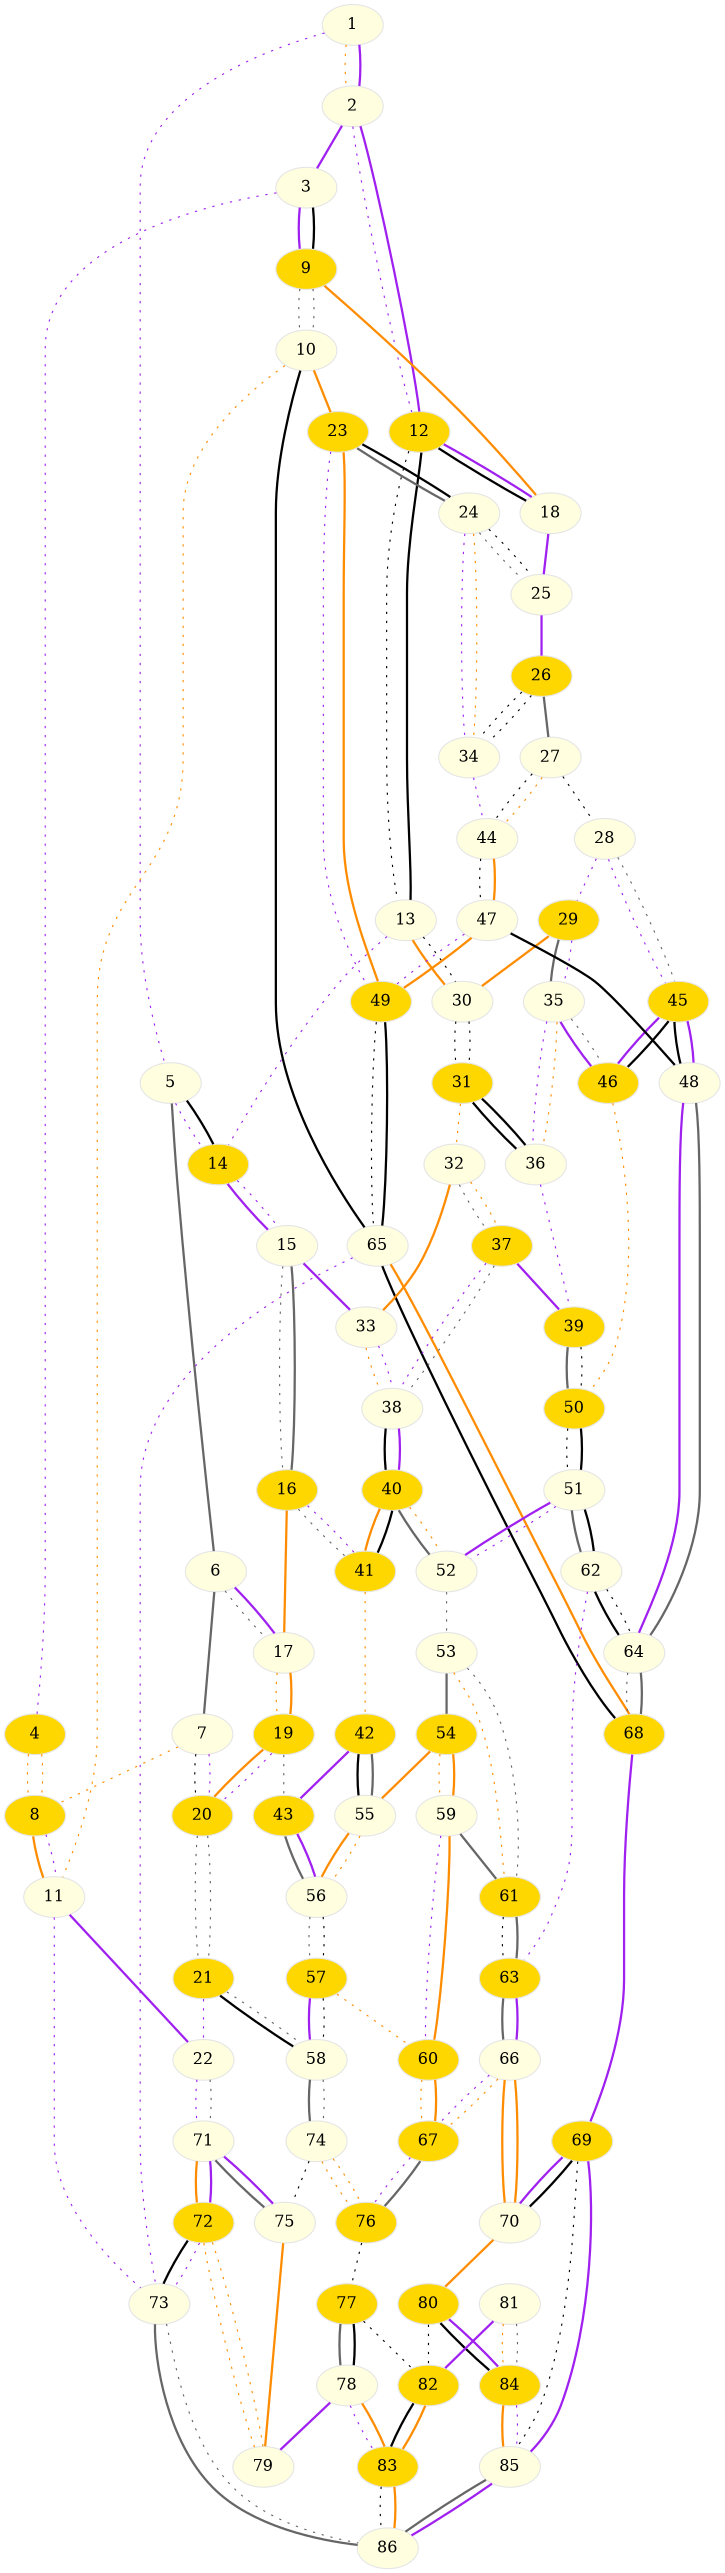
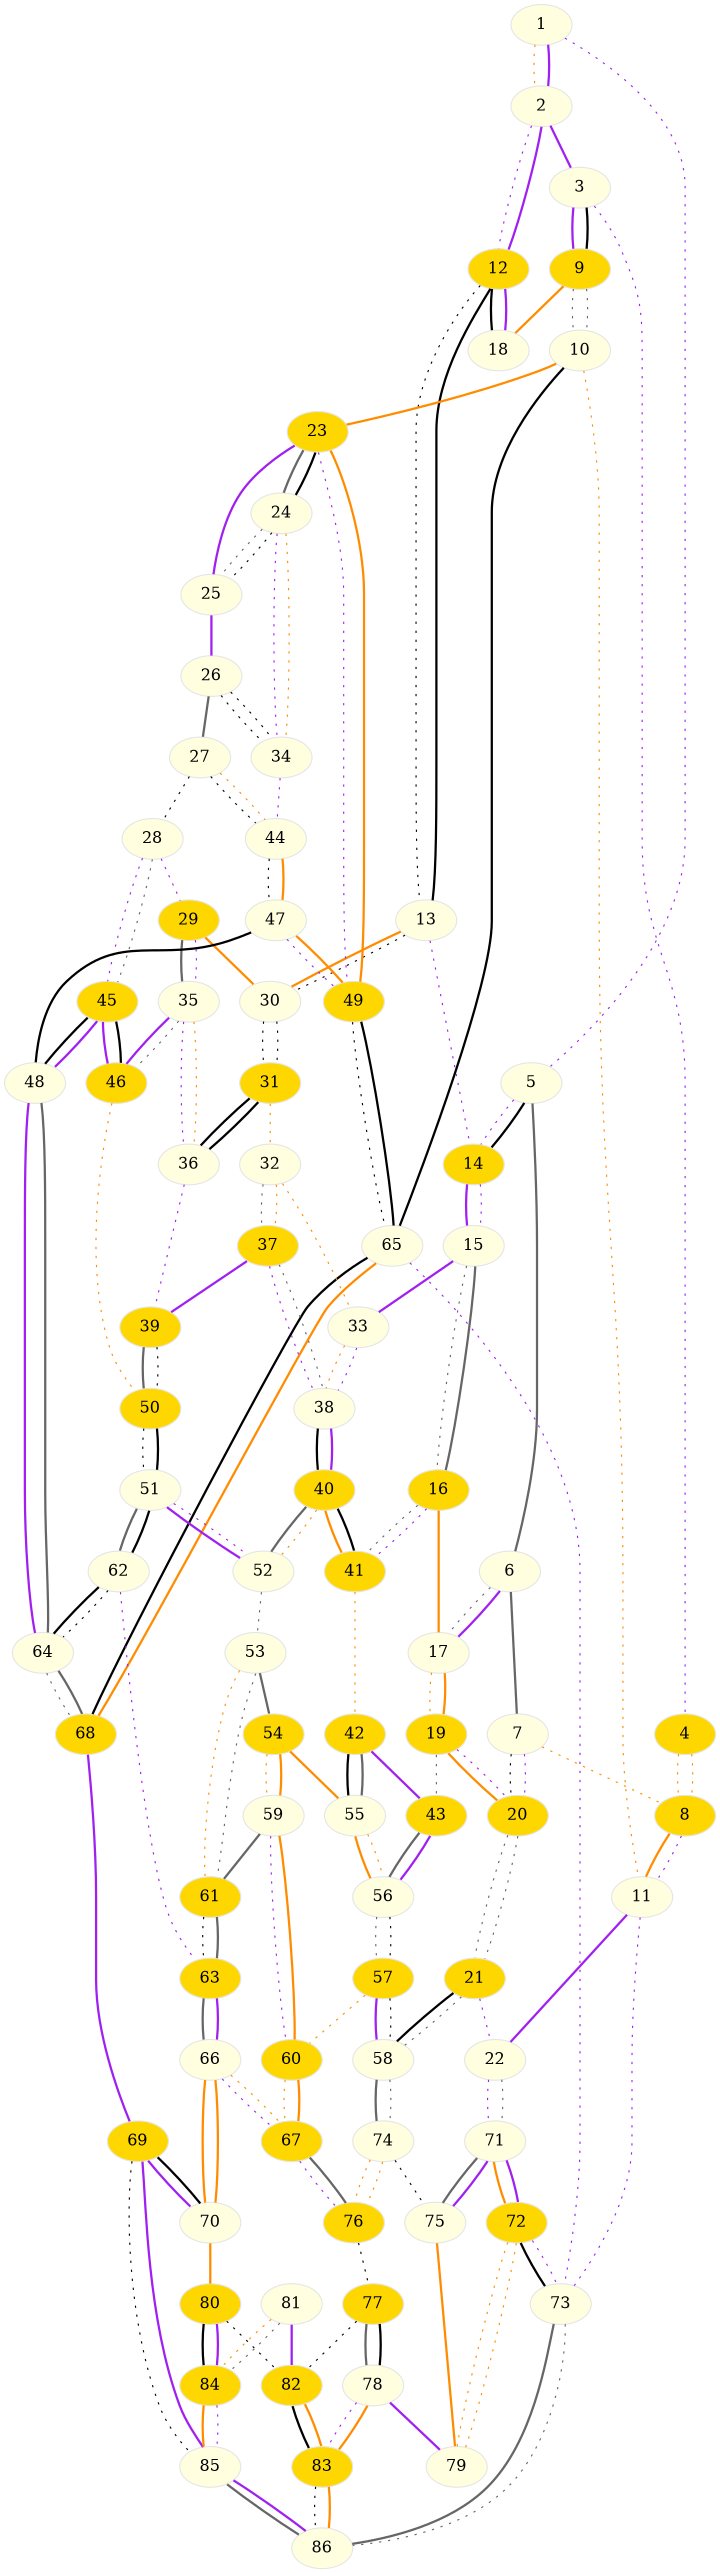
(546, 554) -> (237, 499)
(542, 676) -> (211, 676)
(426, 1252) -> (319, 1244)
